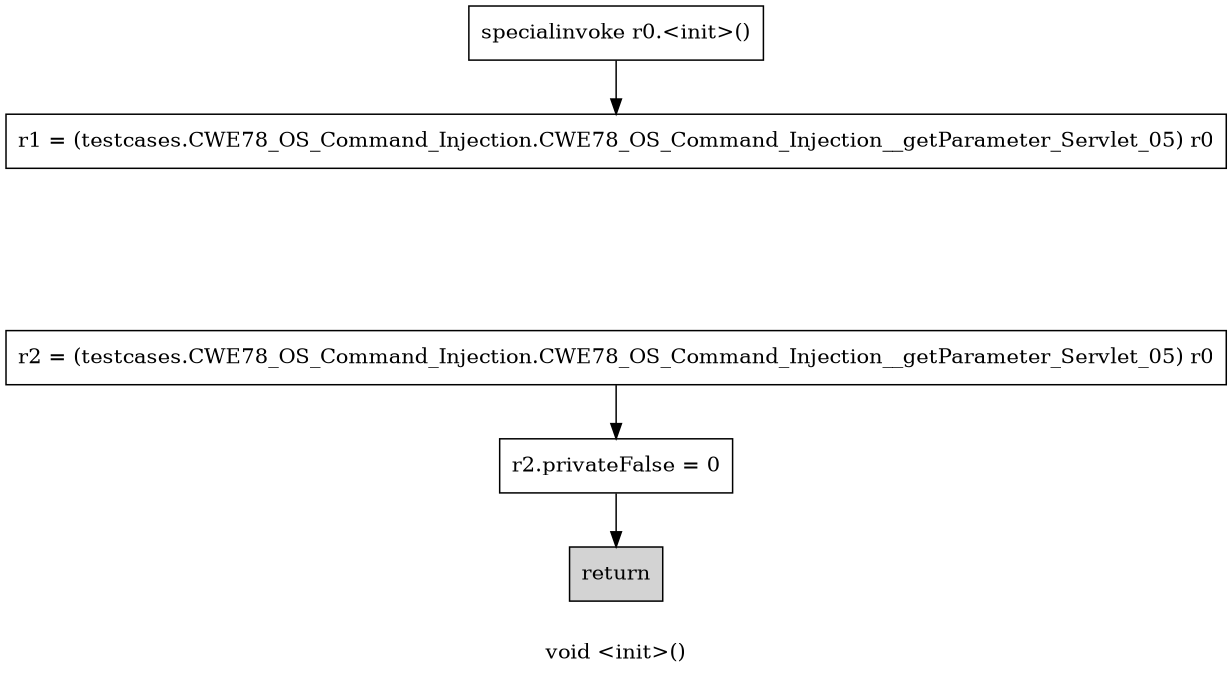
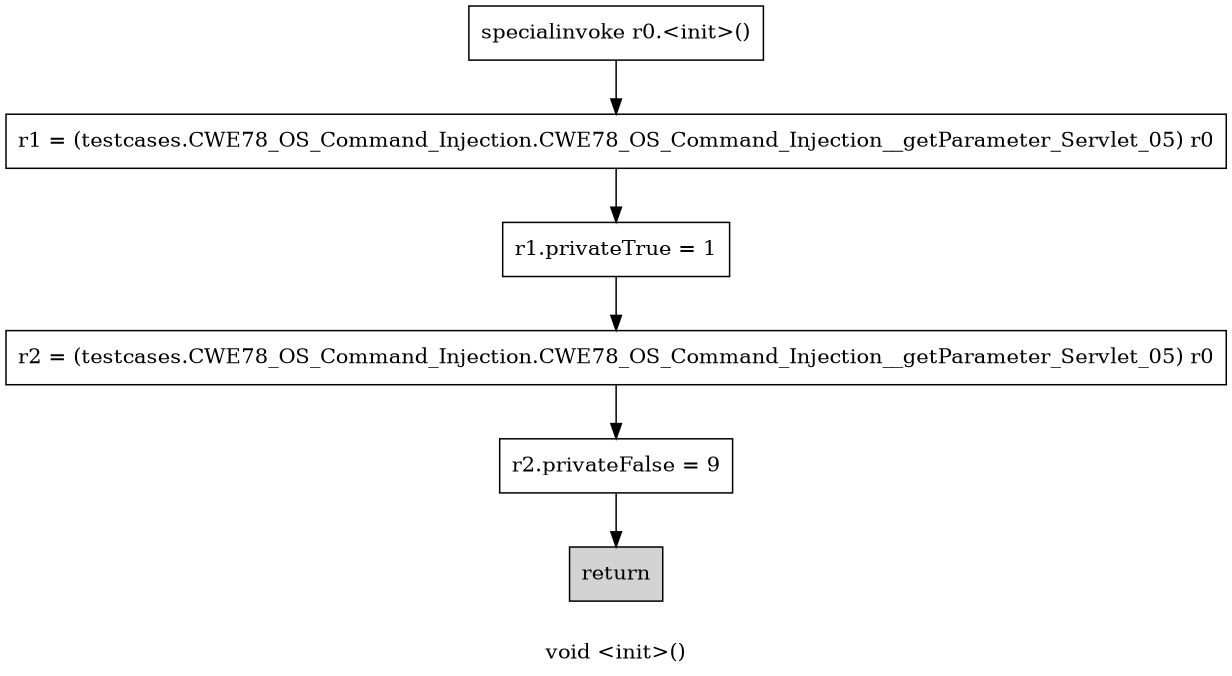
none -> (616, 249)
(616, 466) -> (616, 466)
